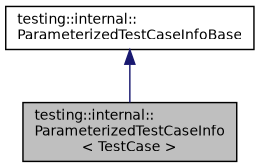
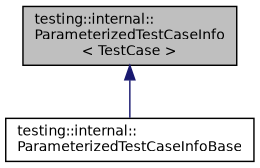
(130, 84) -> (130, 99)
